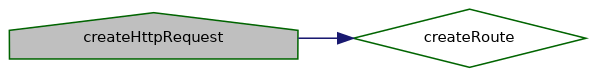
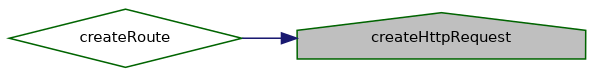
(318, 38) -> (262, 38)
